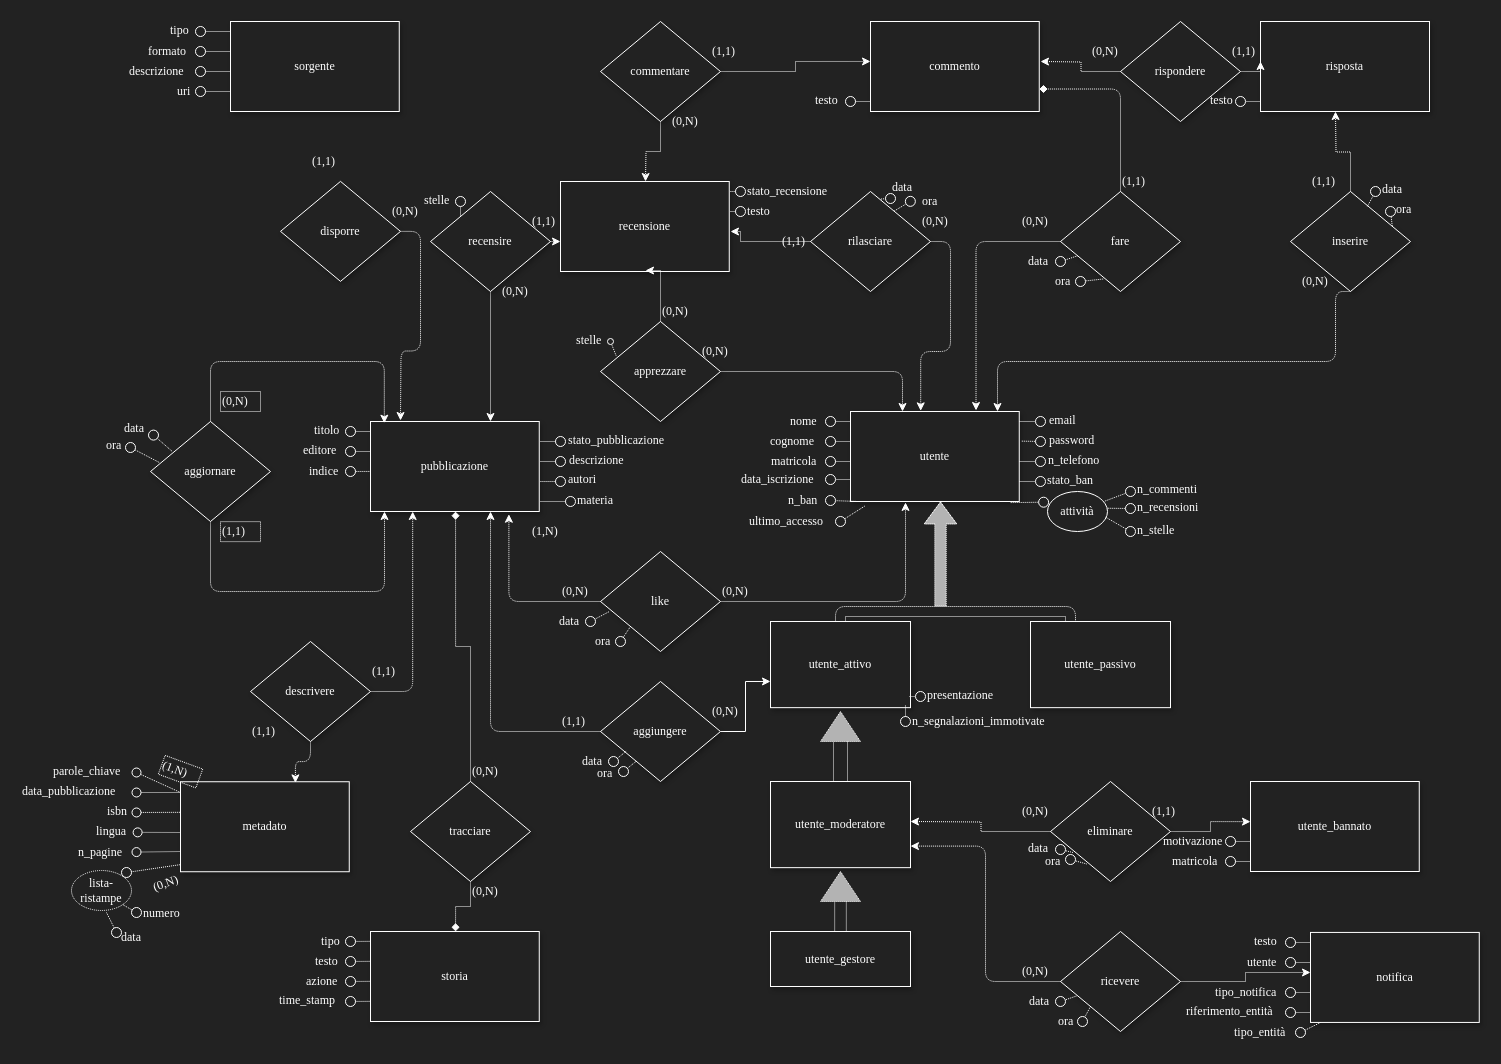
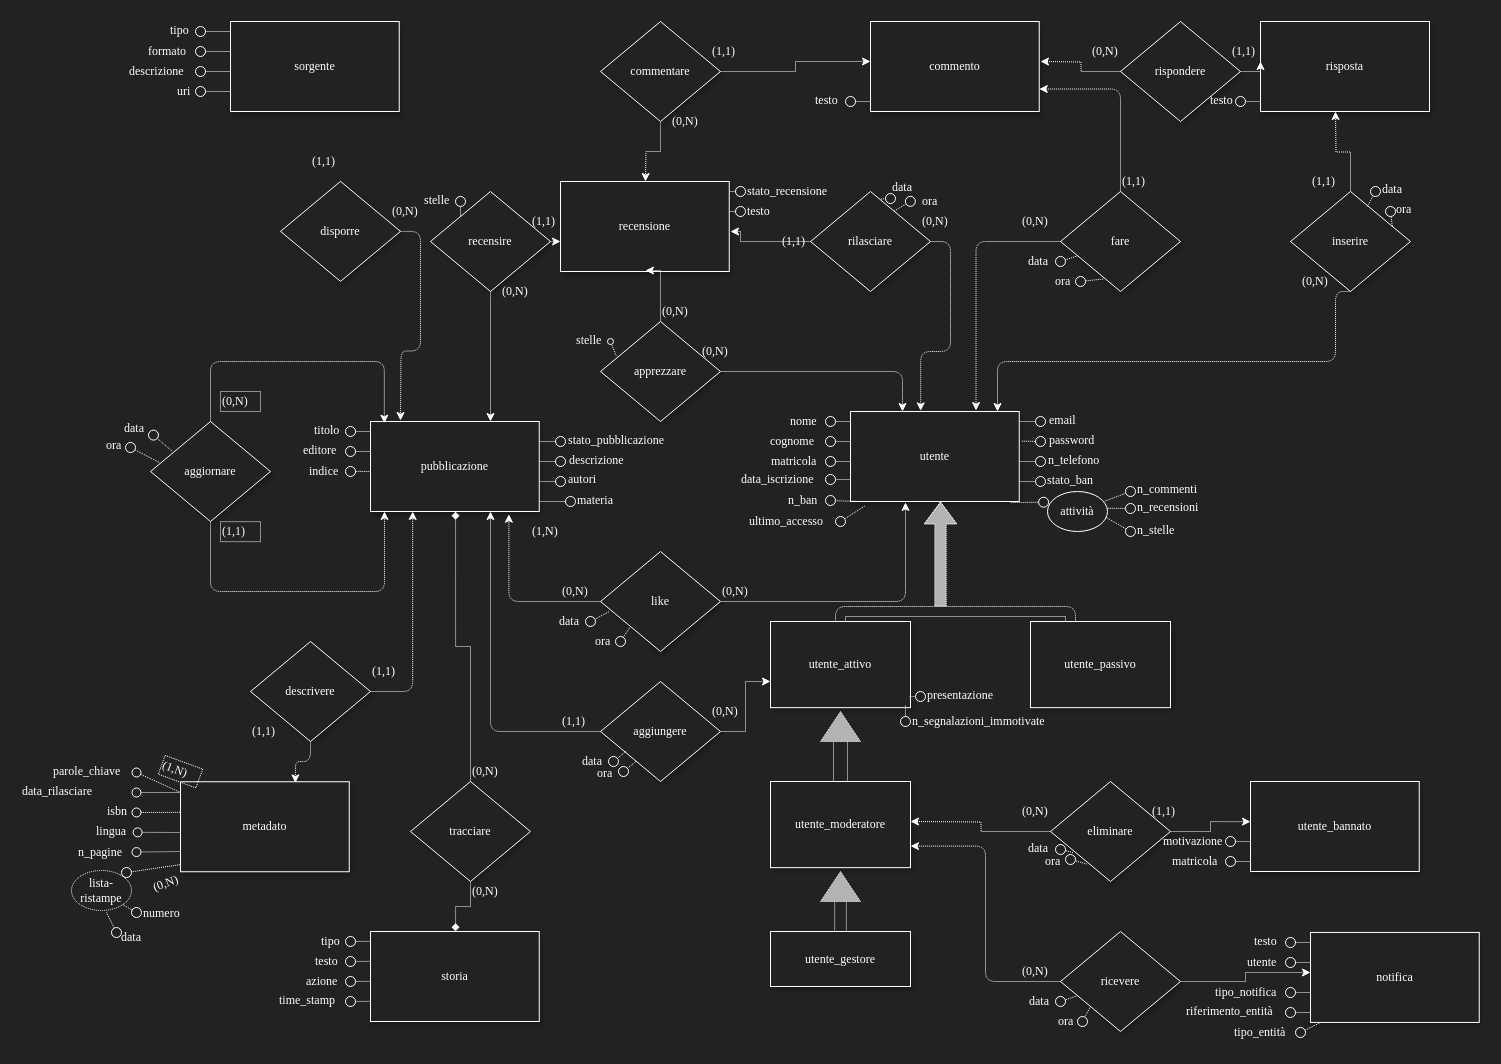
(1048, 89) -> (1047, 89)
(746, 711) -> (746, 711)
(78, 792) -> (68, 792)
